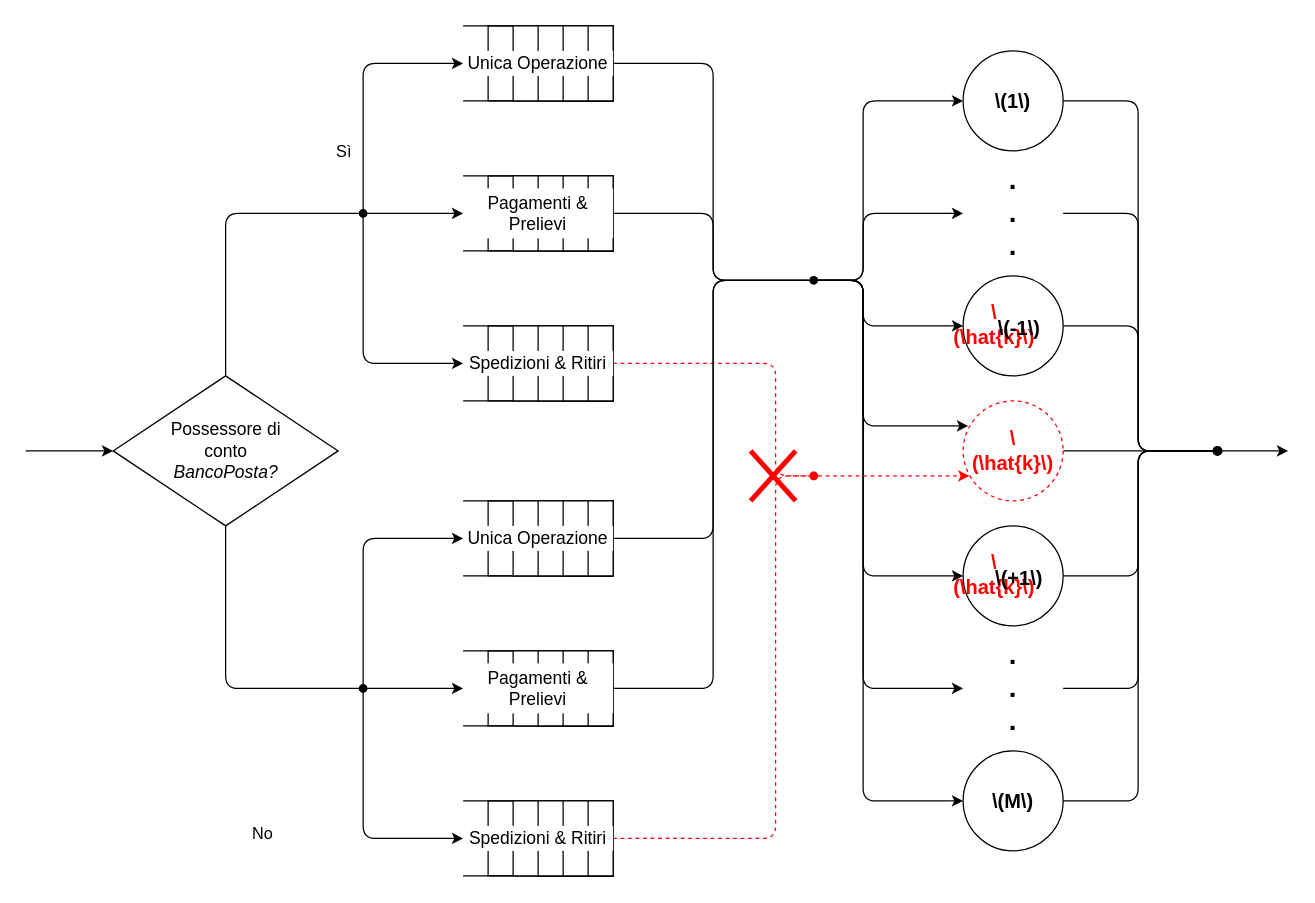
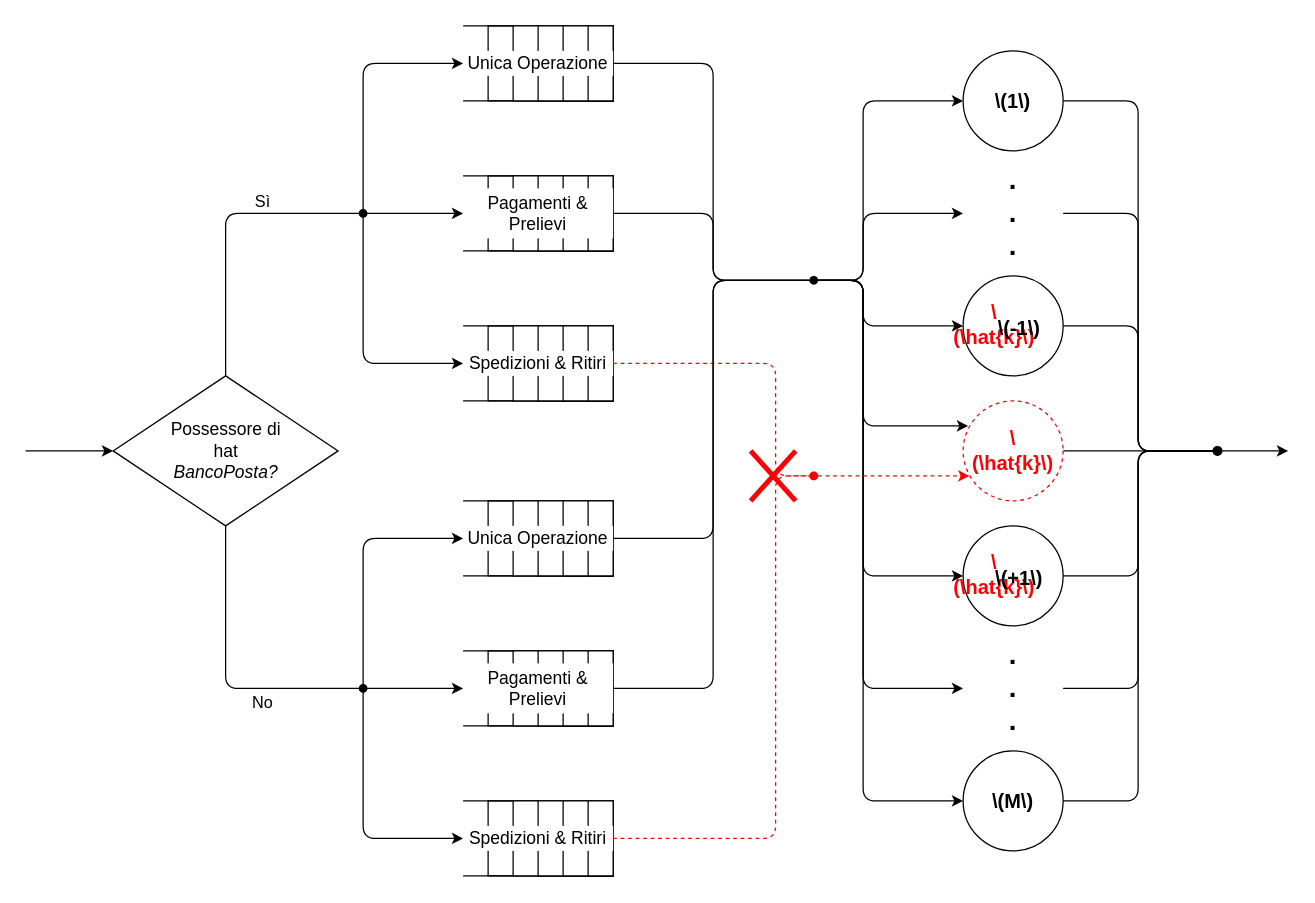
(344, 151) -> (263, 201)
(226, 451) -> (226, 451)
(263, 833) -> (263, 702)
